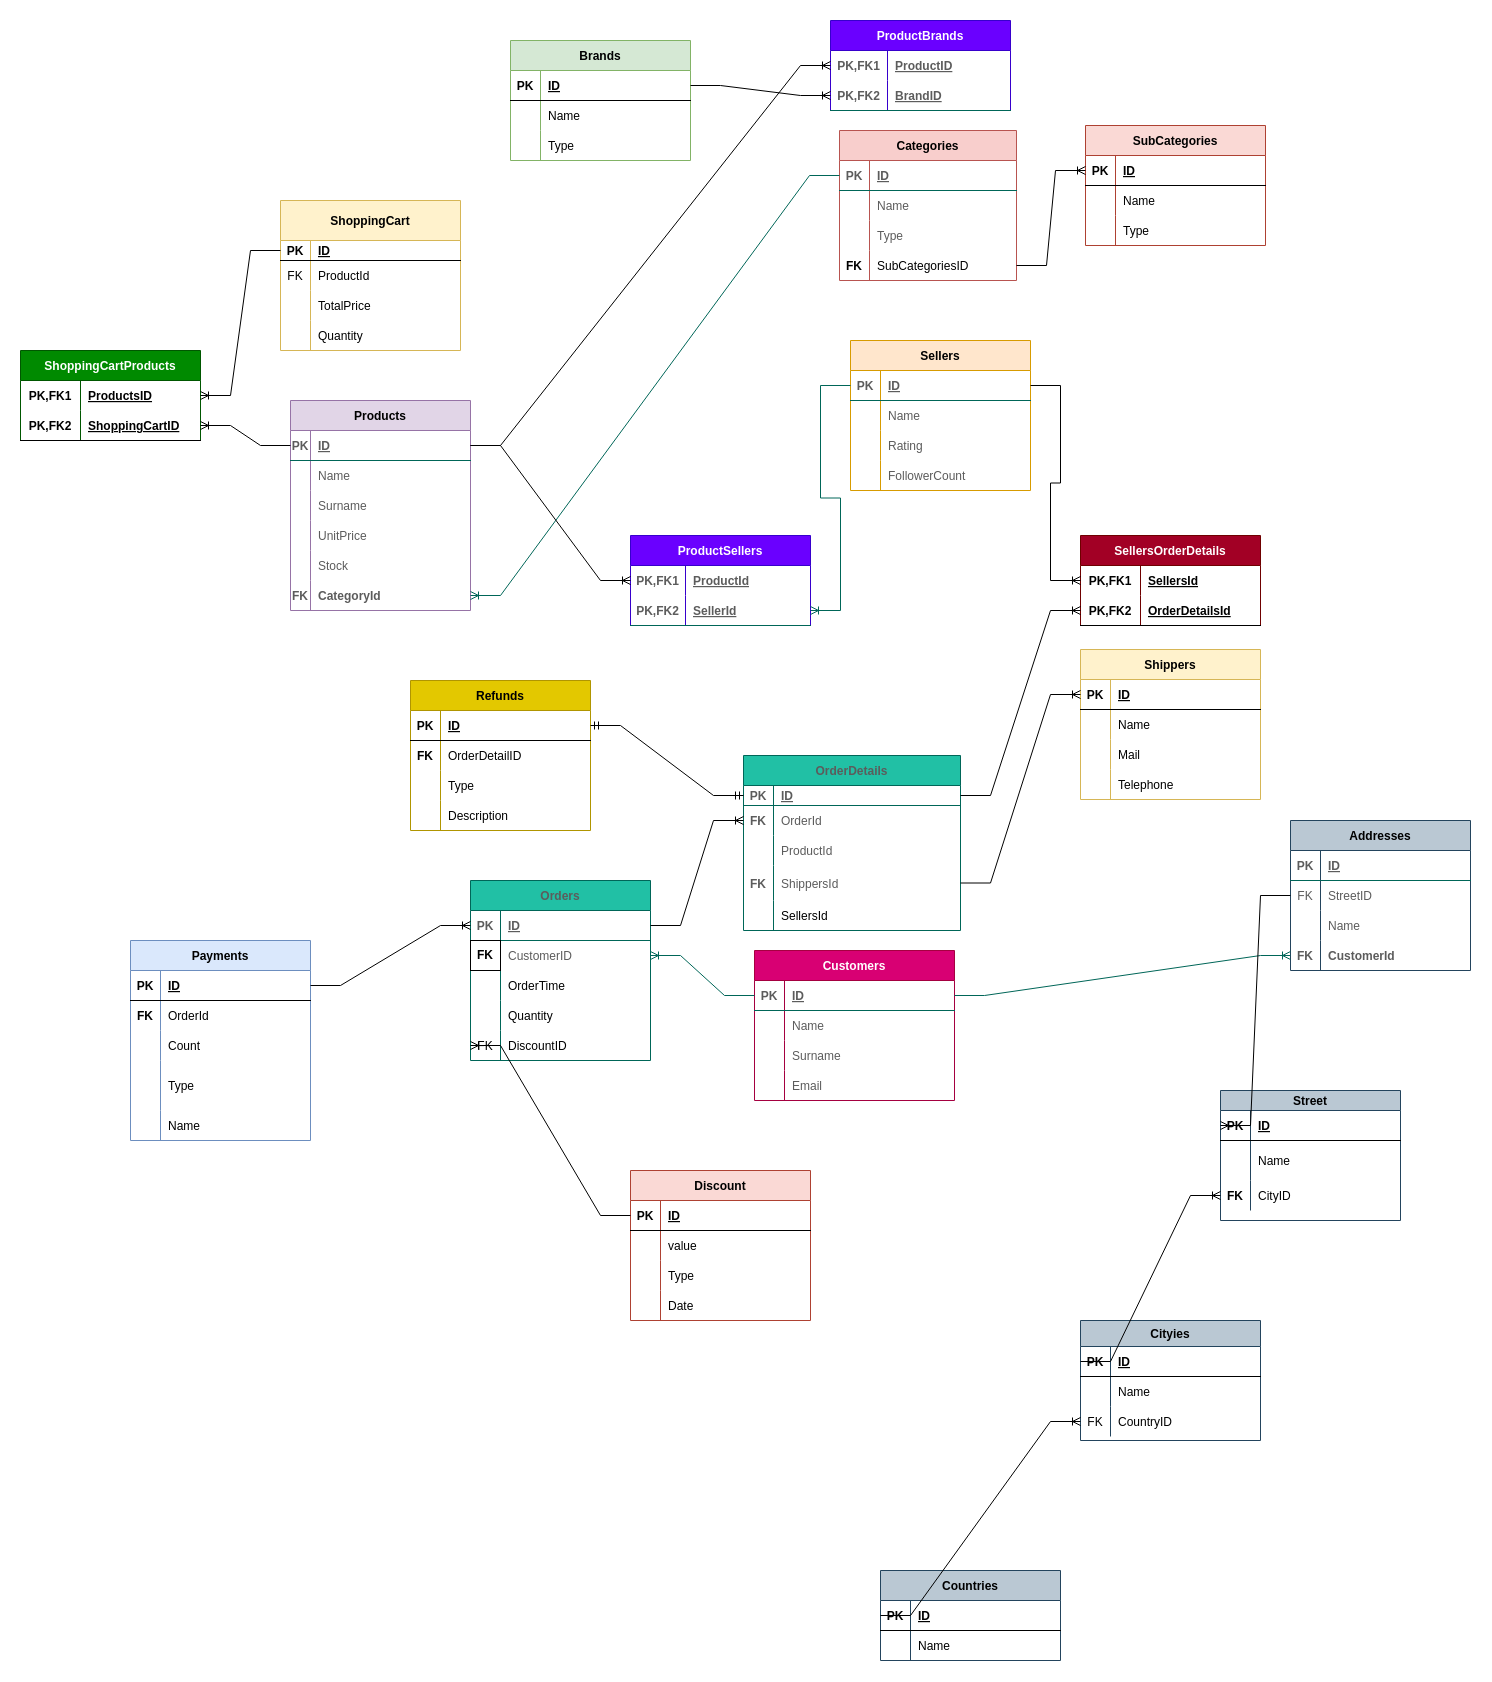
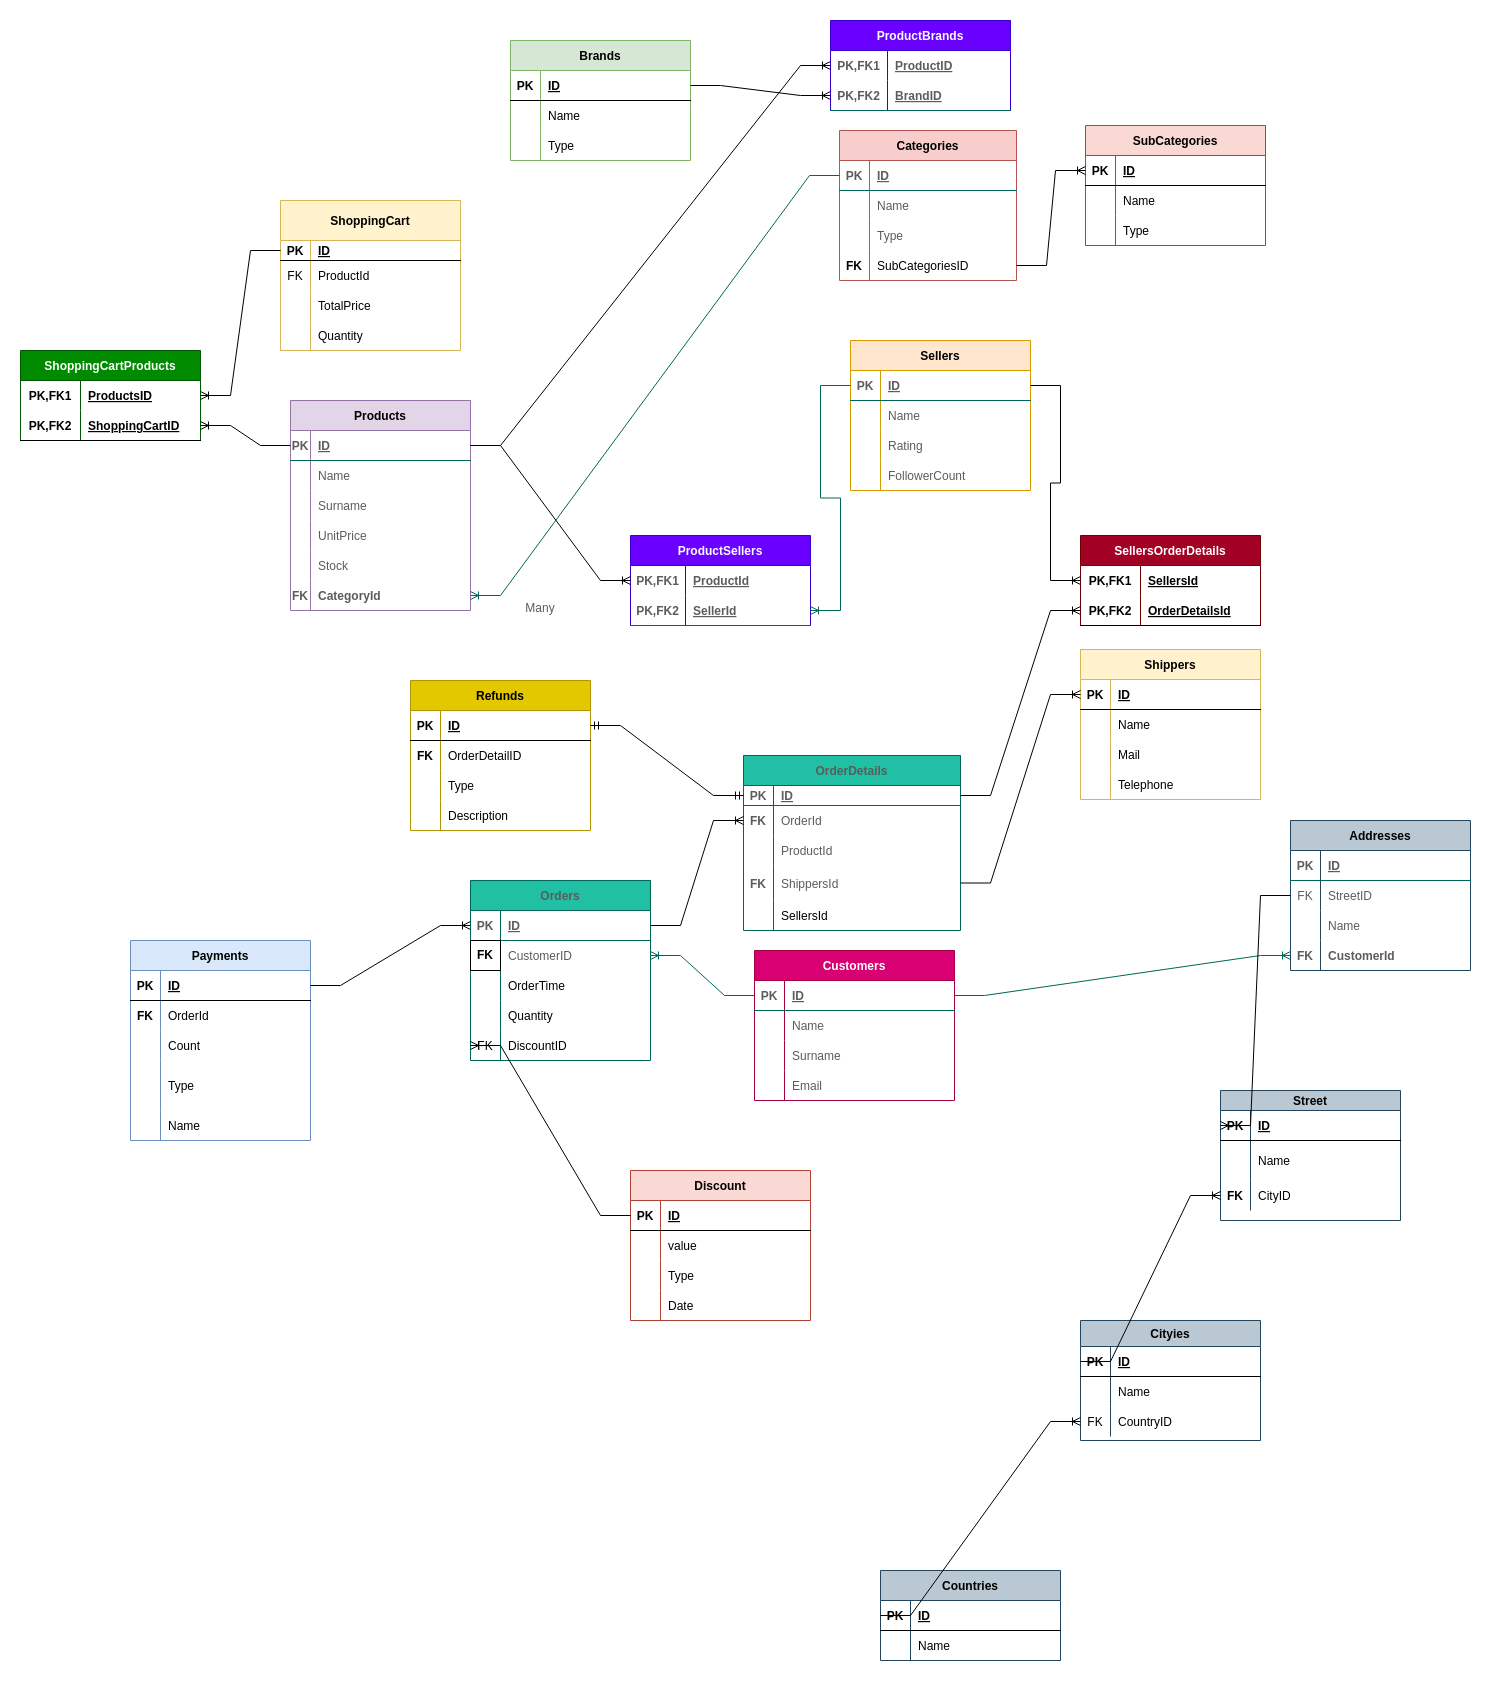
none -> (541, 608)
